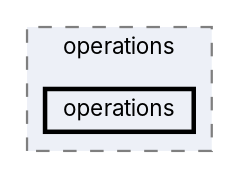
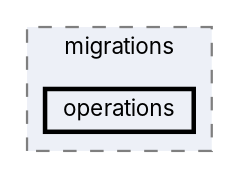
(119, 48) -> (119, 48)
